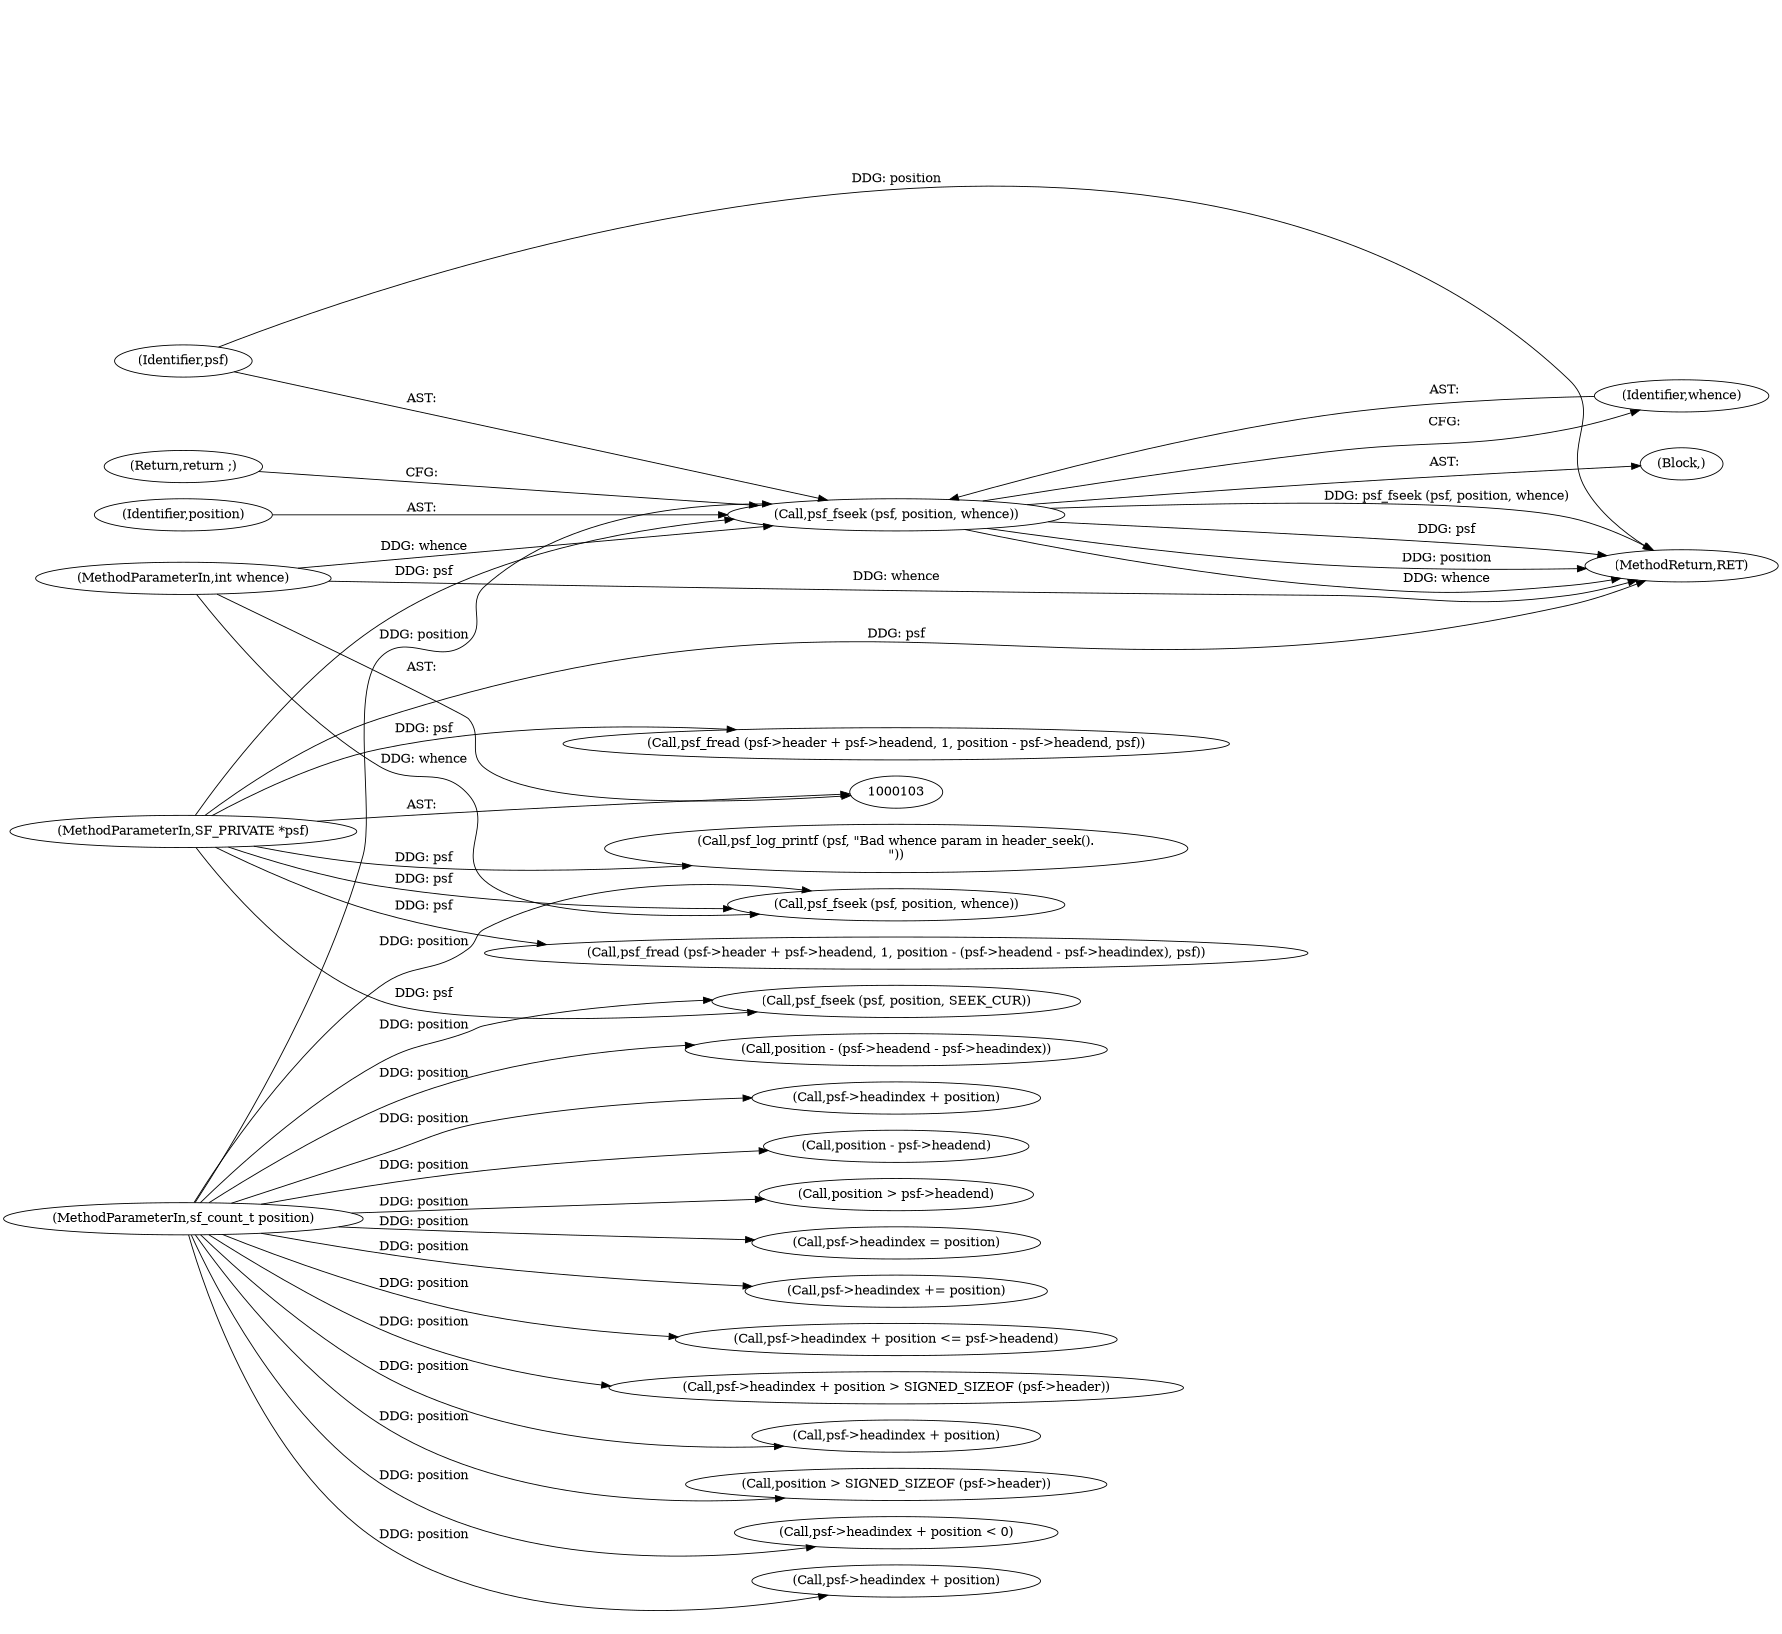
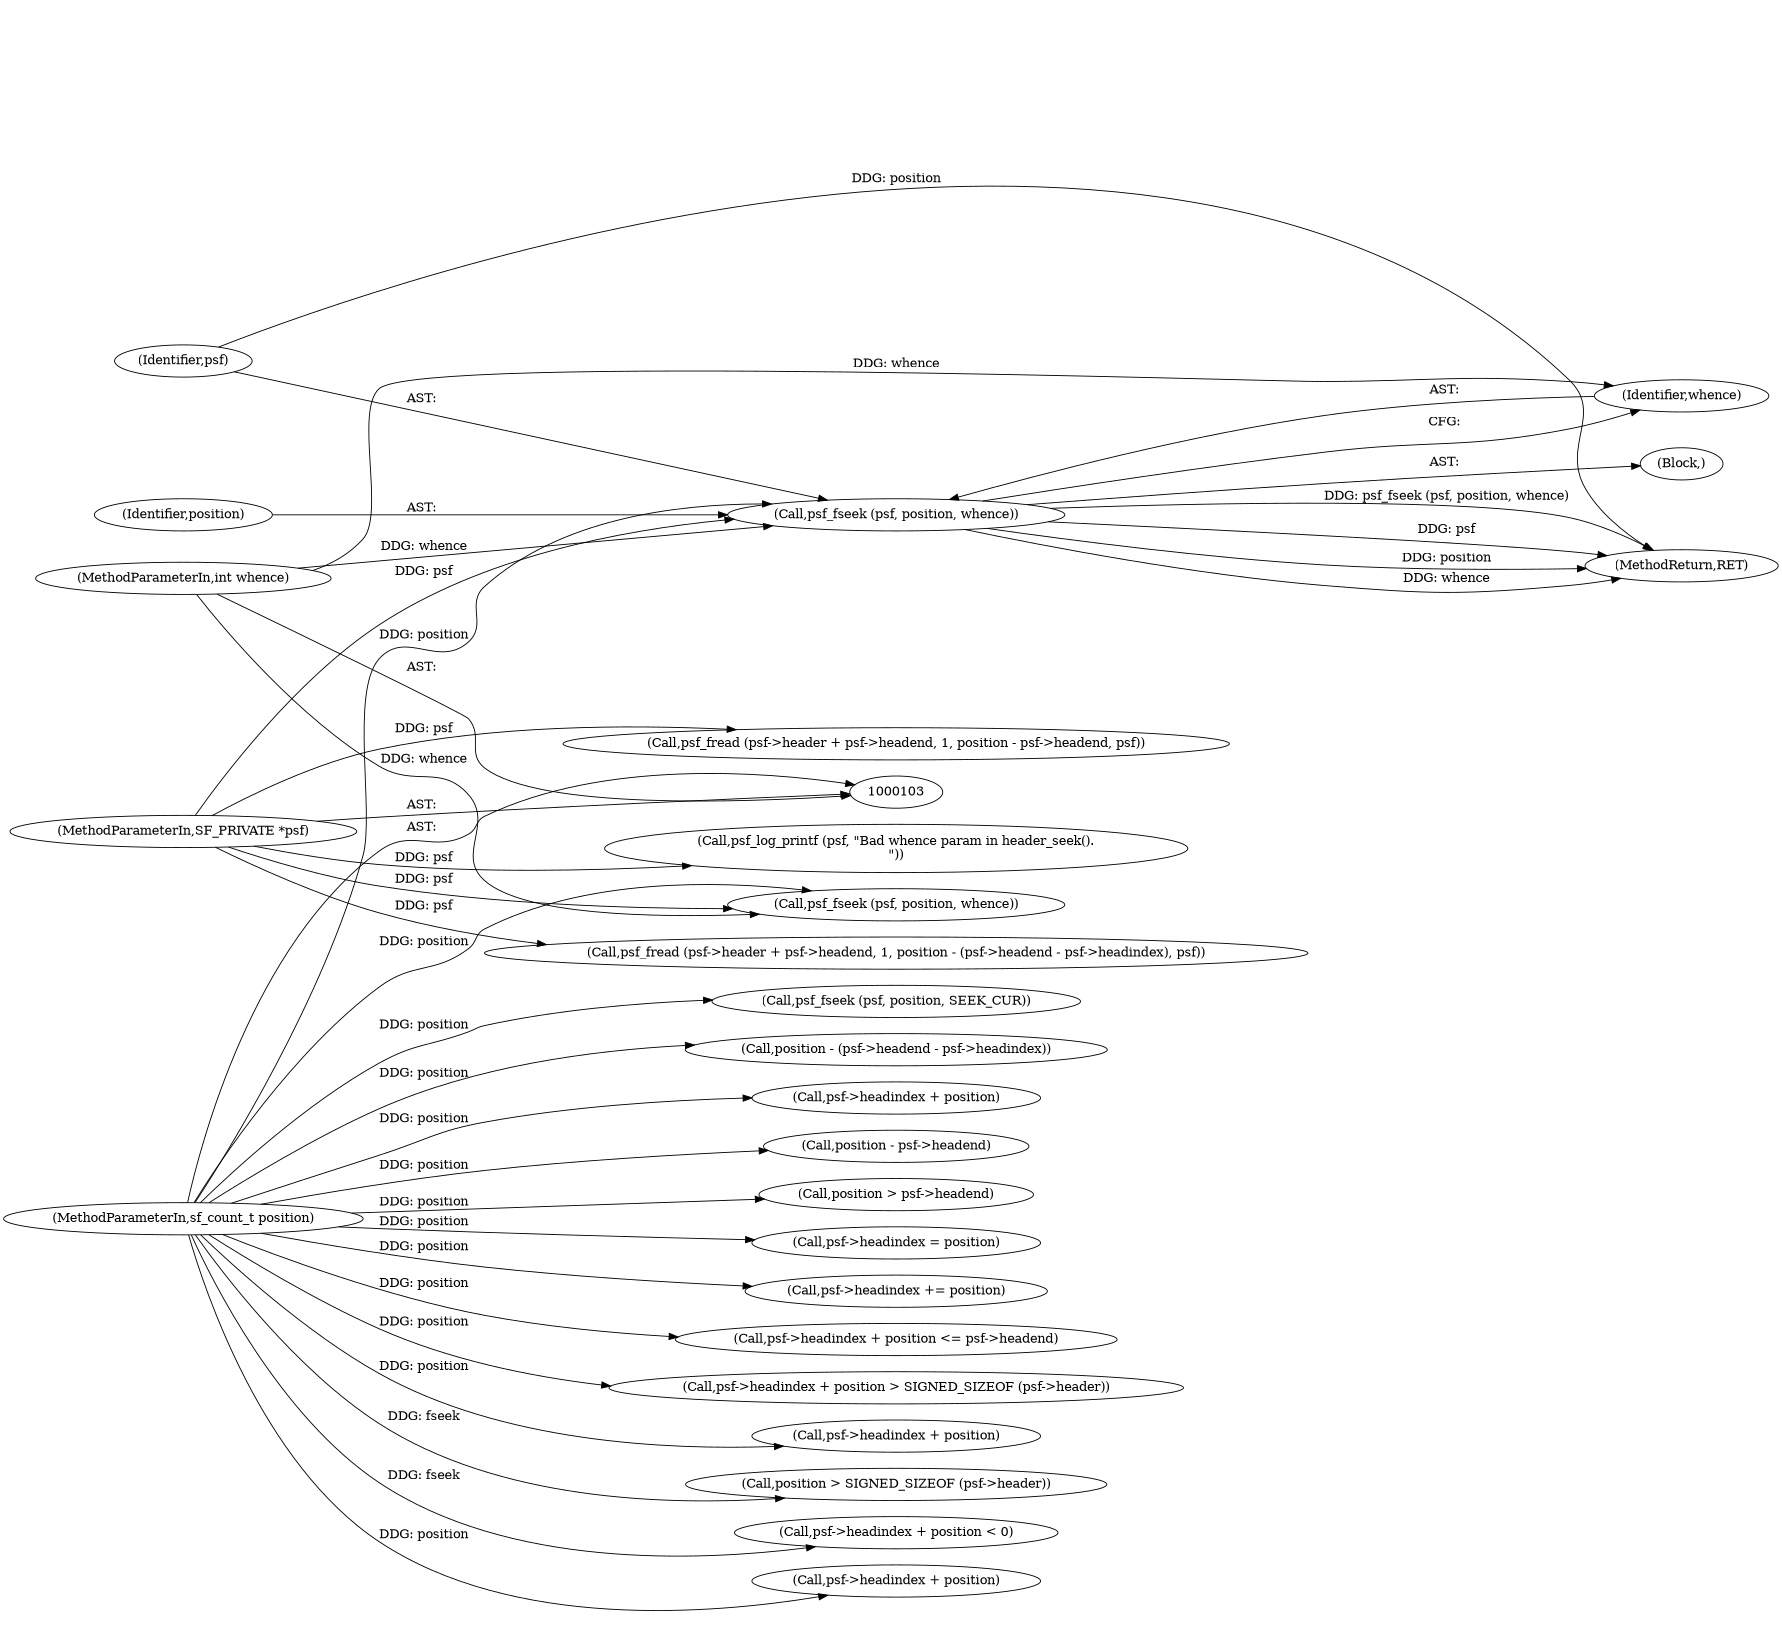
(183, 467) -> none
(980, 592) -> (884, 373)
(907, 643) -> none
none -> (415, 841)
(442, 1013) -> none
(424, 1417) -> (424, 1417)
(424, 1476) -> (424, 1476)
